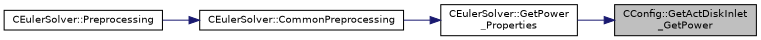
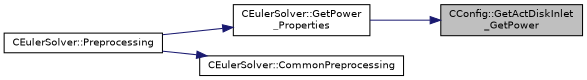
(417, 20) -> (193, 32)
